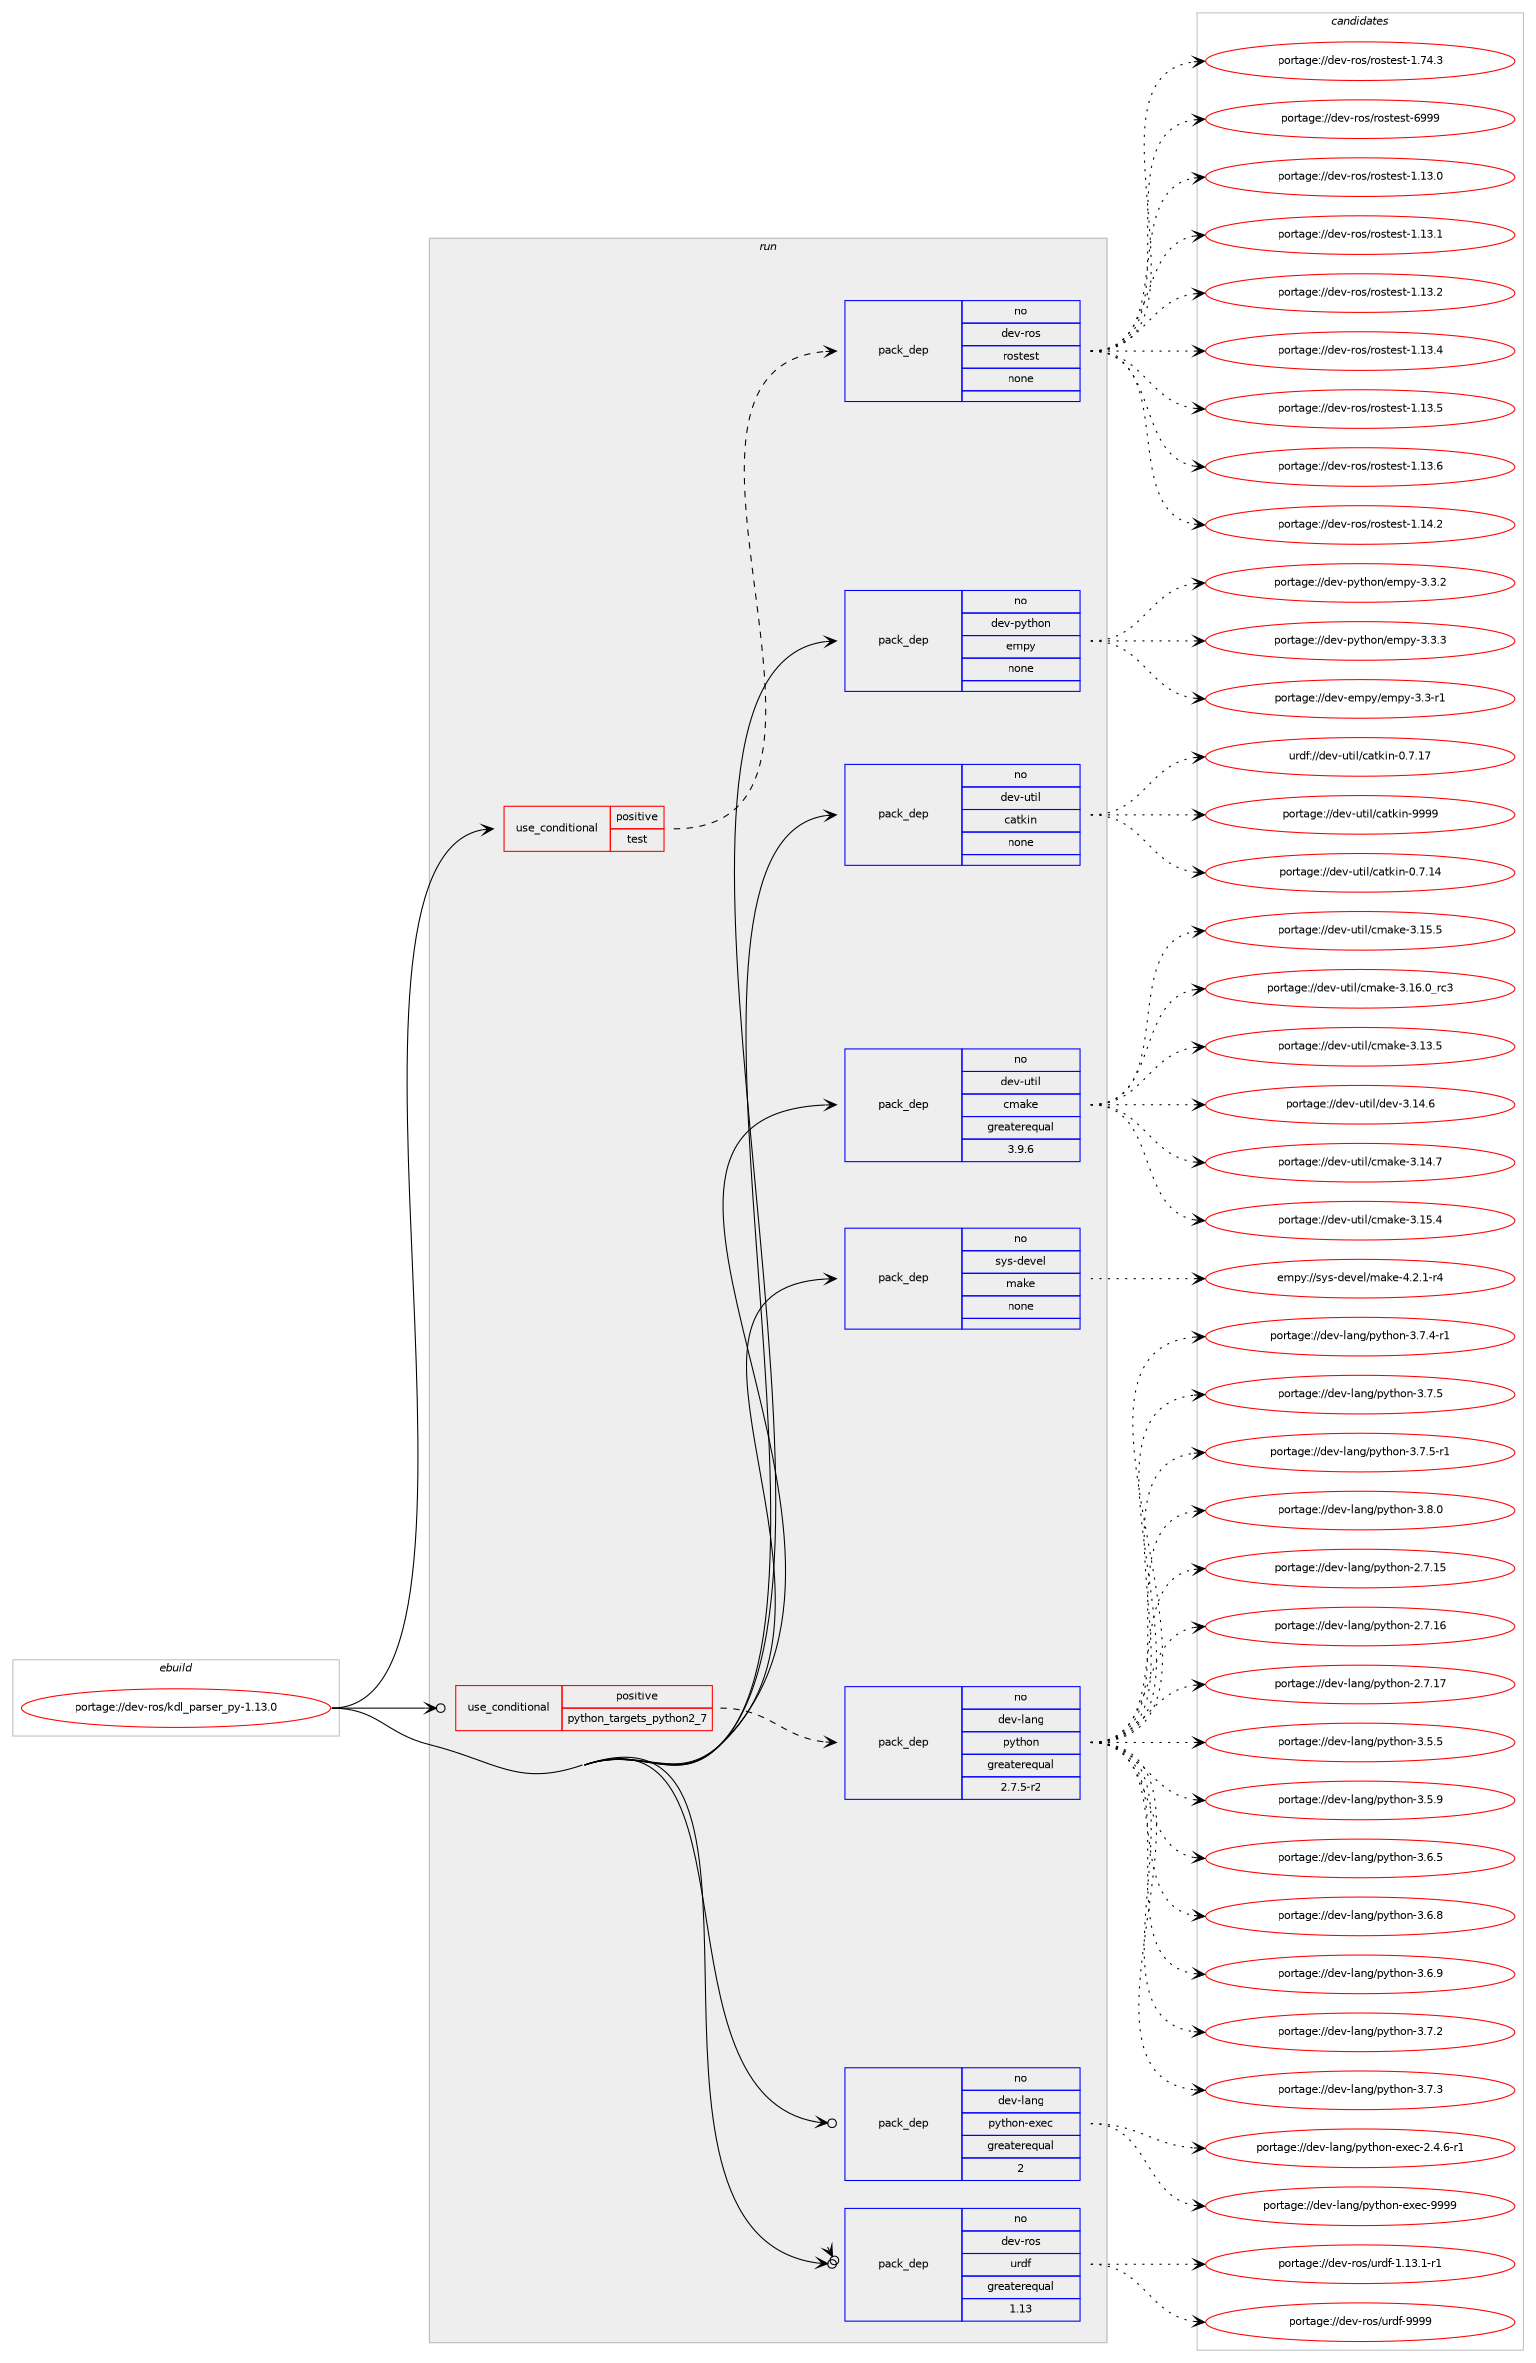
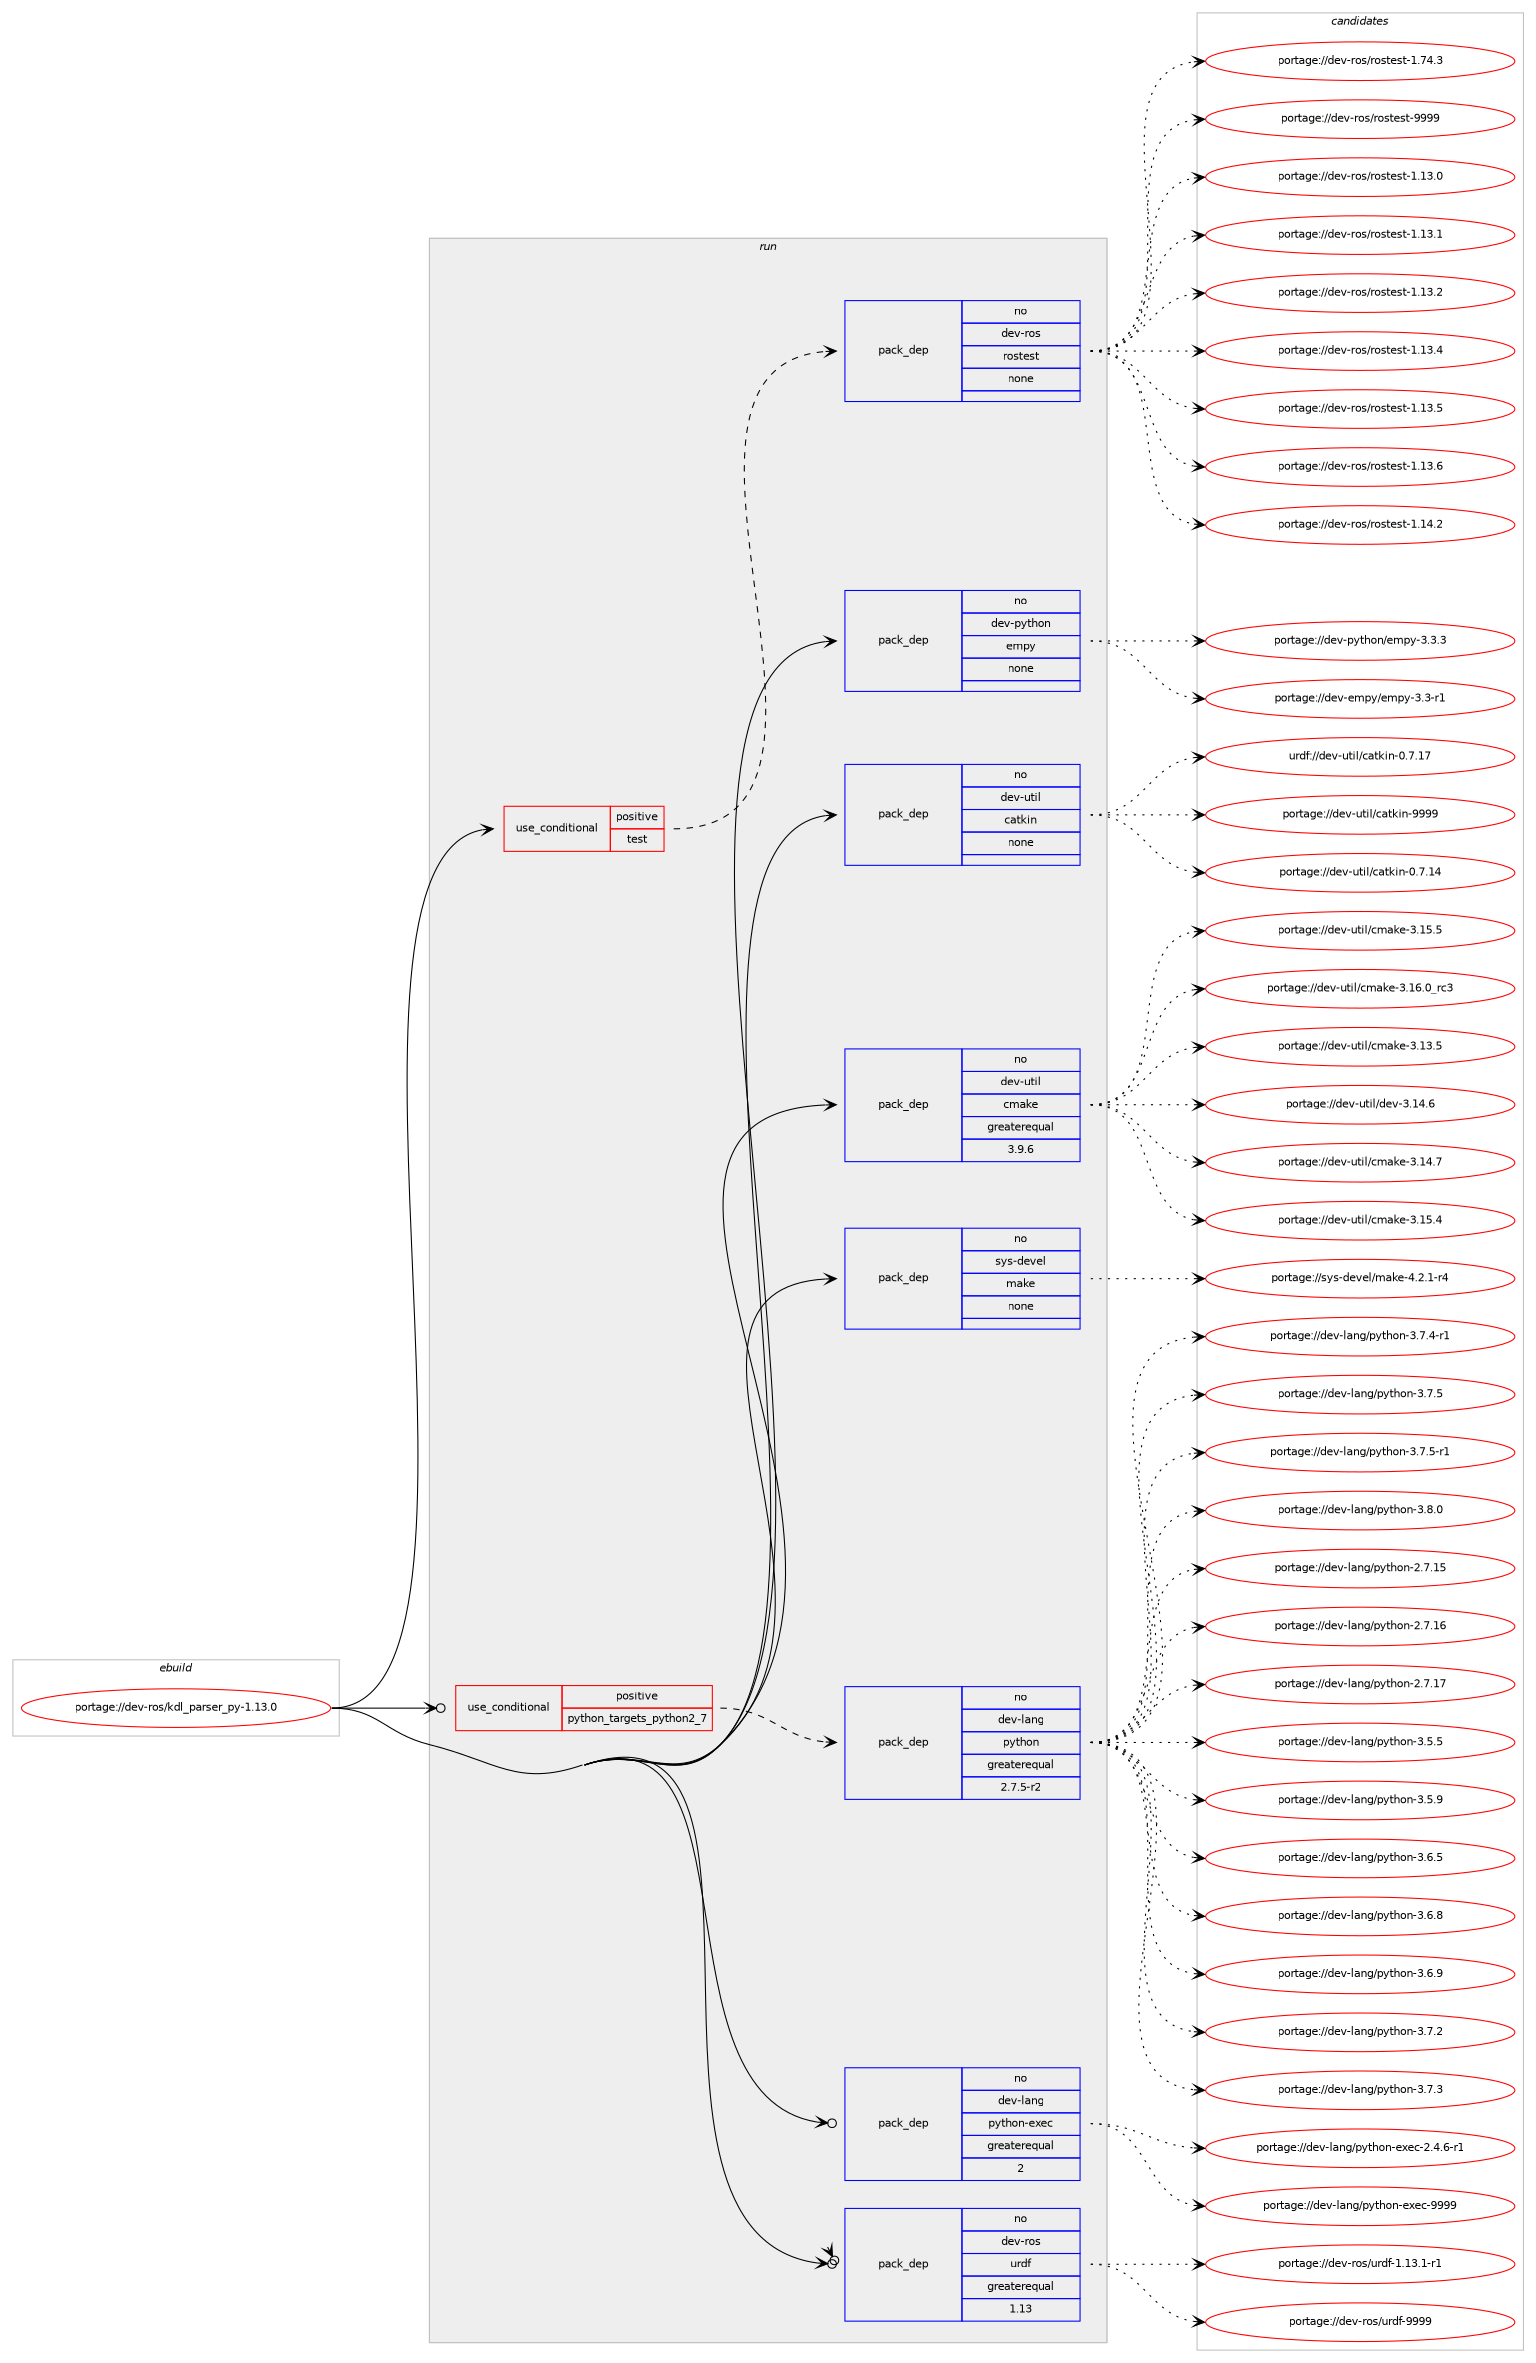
(1360, 119) -> (1360, 119)
(1360, 583) -> none
(1360, 1279) -> (1360, 1279)
